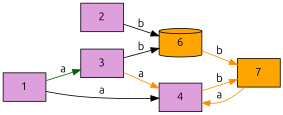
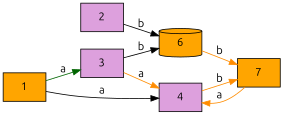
(25, 87) -> (25, 87)
